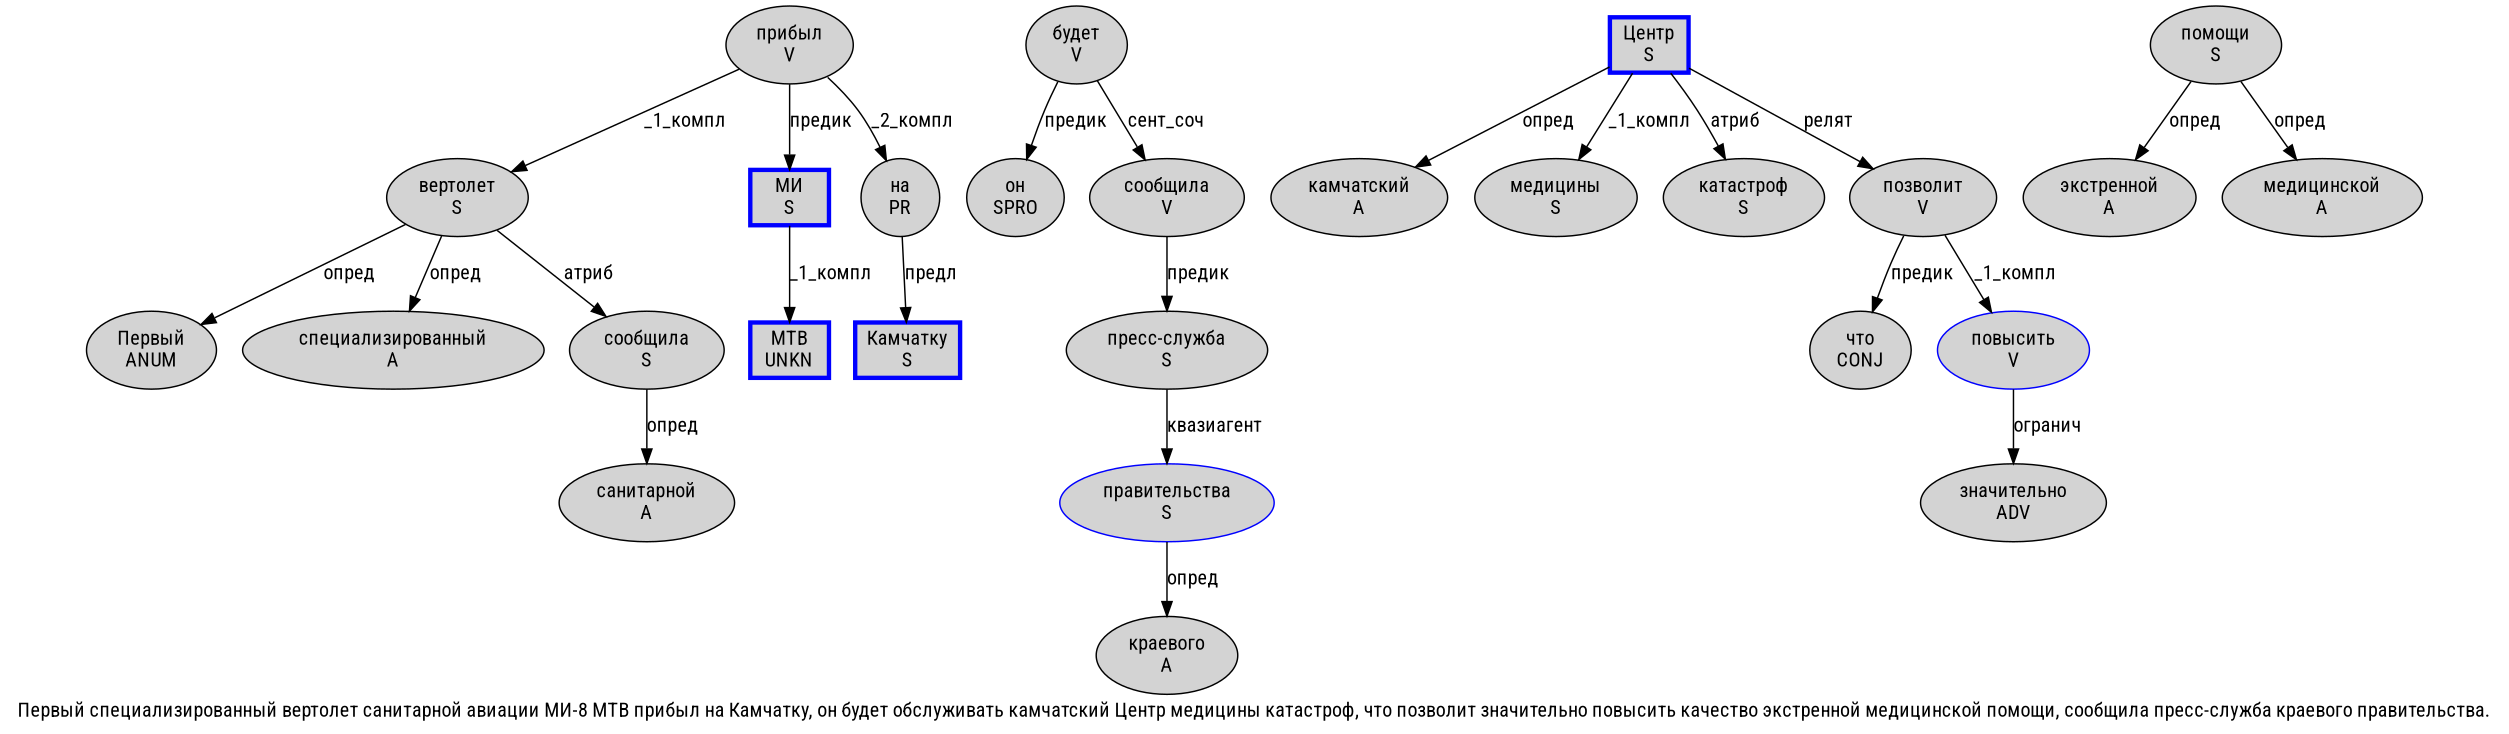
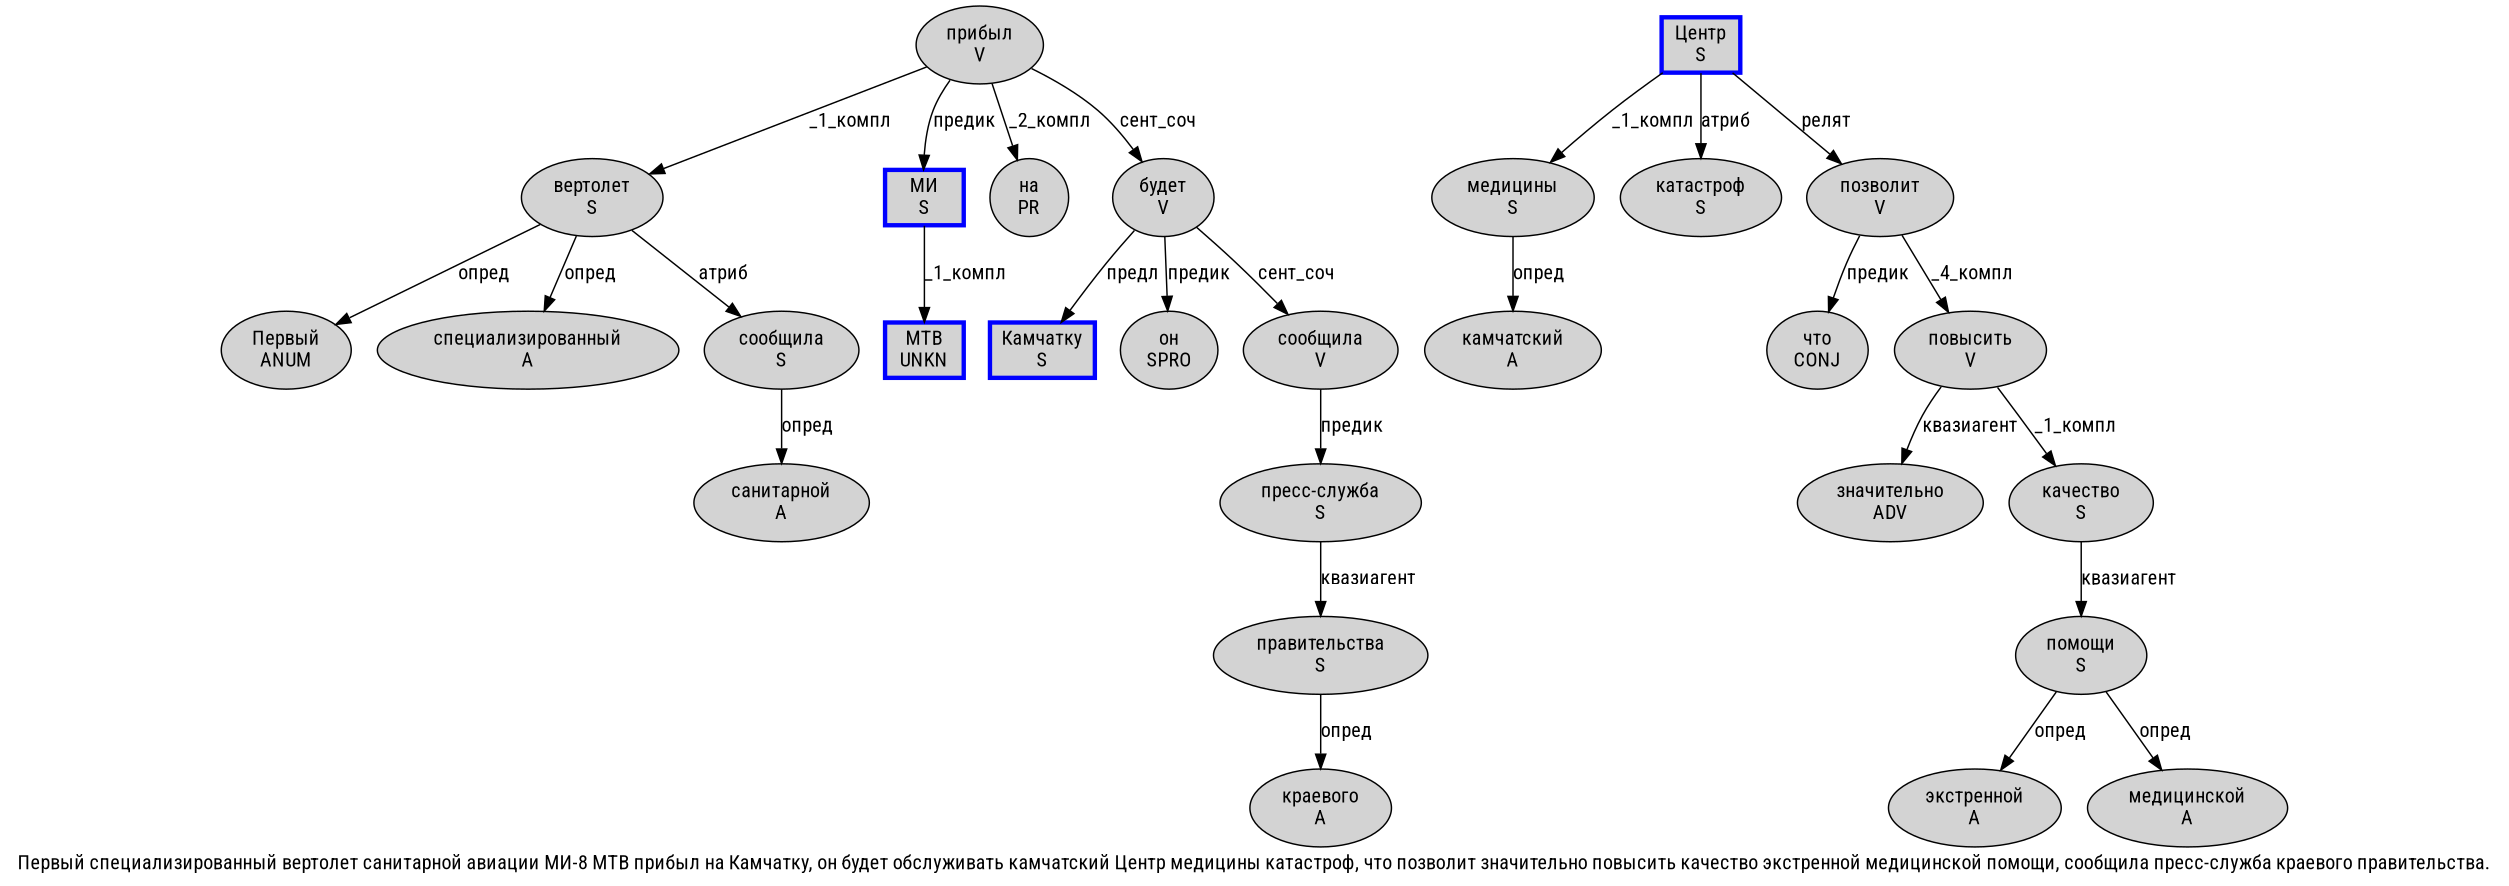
none -> (1088, 102)
(1519, 114) -> (1513, 266)
(904, 272) -> (1101, 270)
(2016, 274) -> (1973, 274)
(2013, 350) -> (1971, 350)
(2048, 426) -> (1971, 426)
(1167, 503) -> (1321, 655)
none -> (2081, 503)
